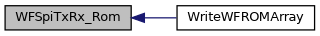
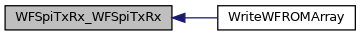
(68, 18) -> (89, 18)
